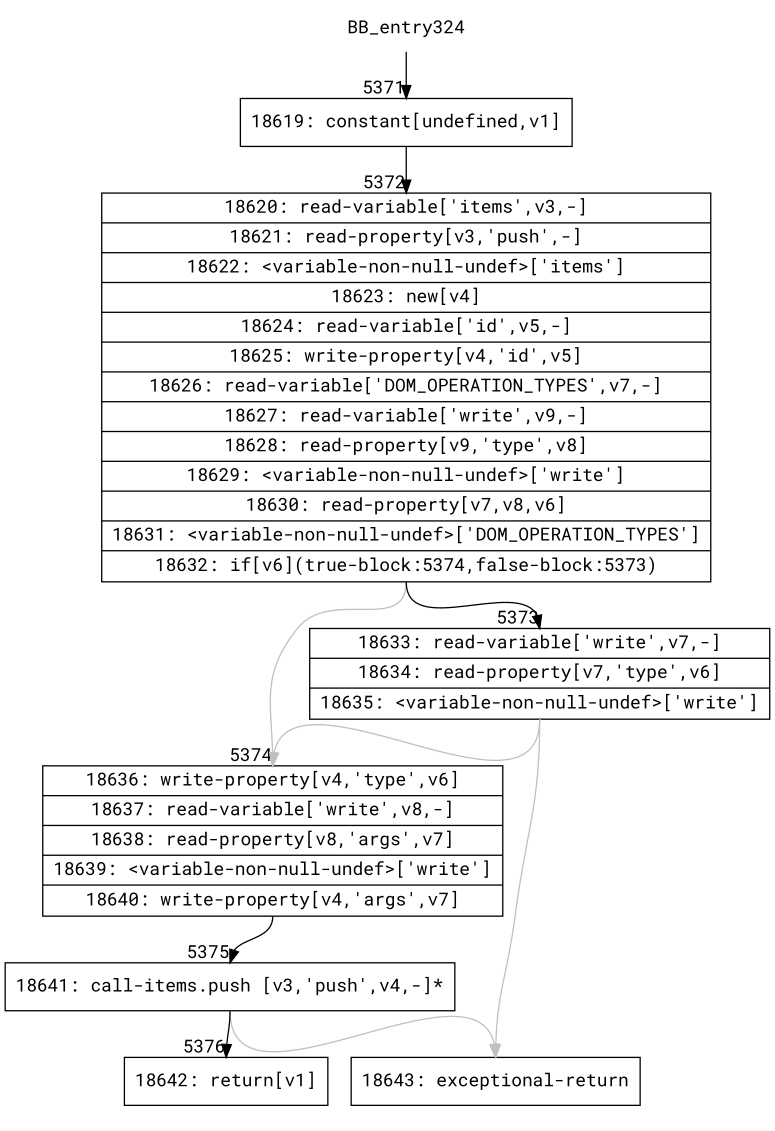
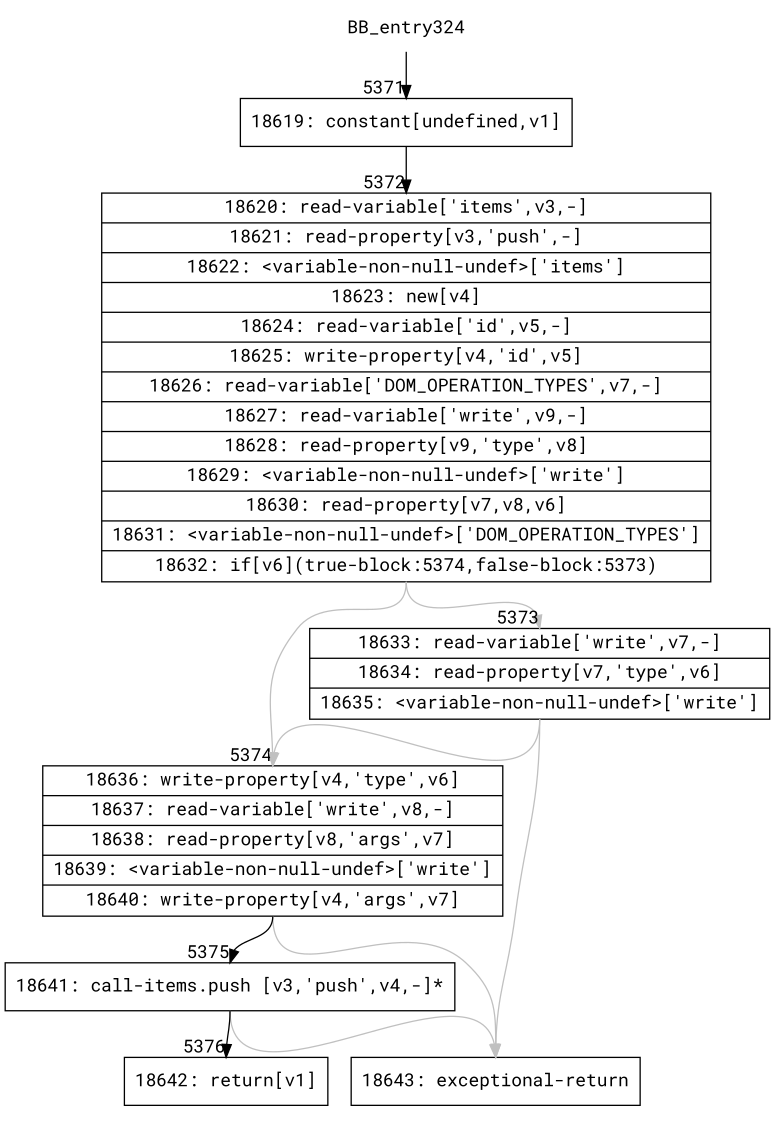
(467, 606) -> (467, 606)
none -> (405, 943)
